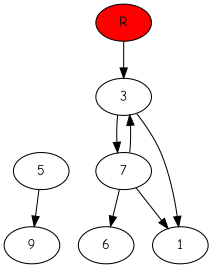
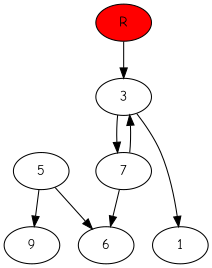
none -> (70, 204)
(149, 204) -> none
